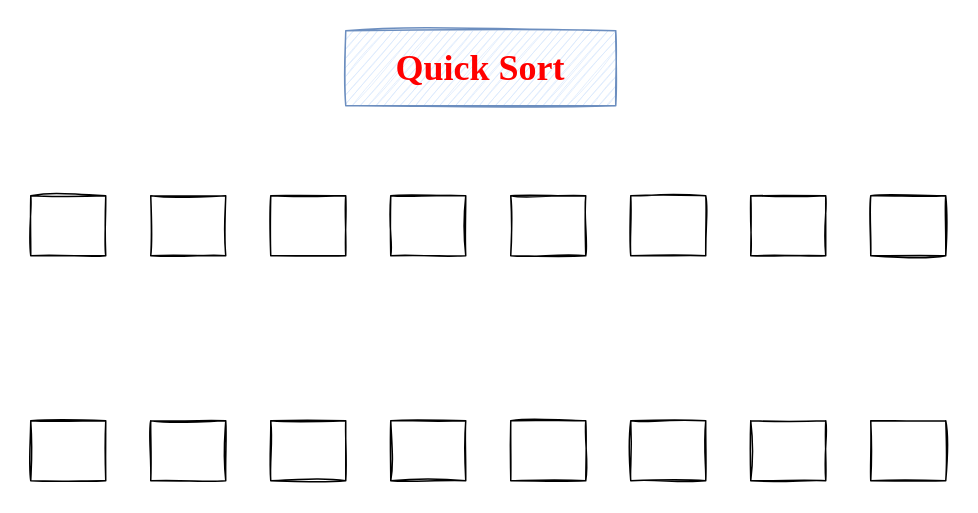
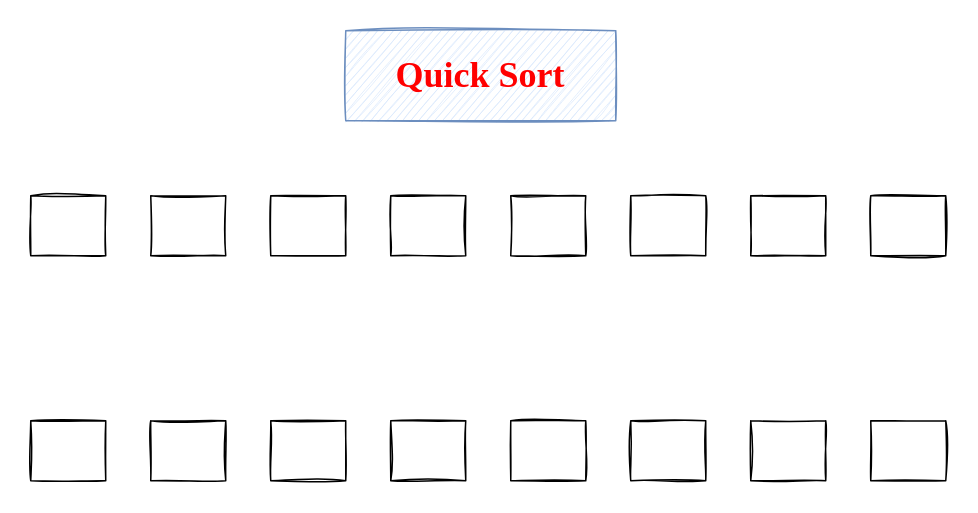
(481, 68) -> (481, 76)
